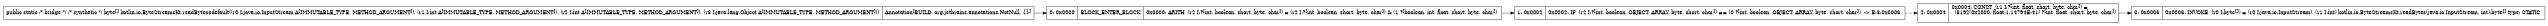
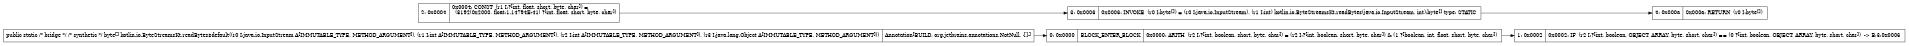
none -> (1710, 13)
(1910, 13) -> none
